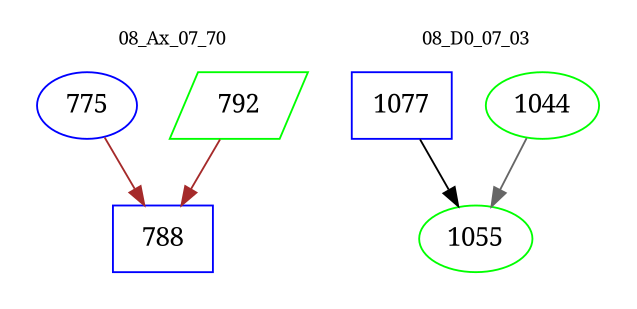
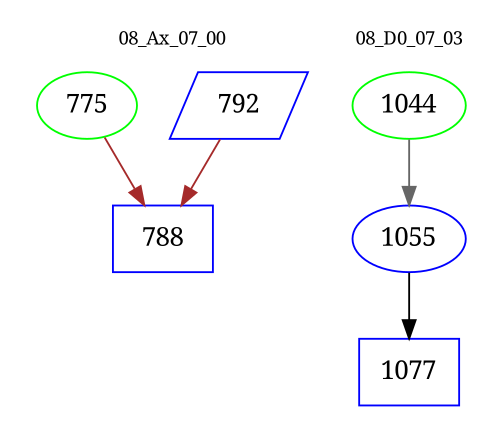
(172, 40) -> (172, 40)
(87, 106) -> (87, 106)
(239, 106) -> (239, 106)
(434, 165) -> (409, 296)
(476, 239) -> (409, 239)
